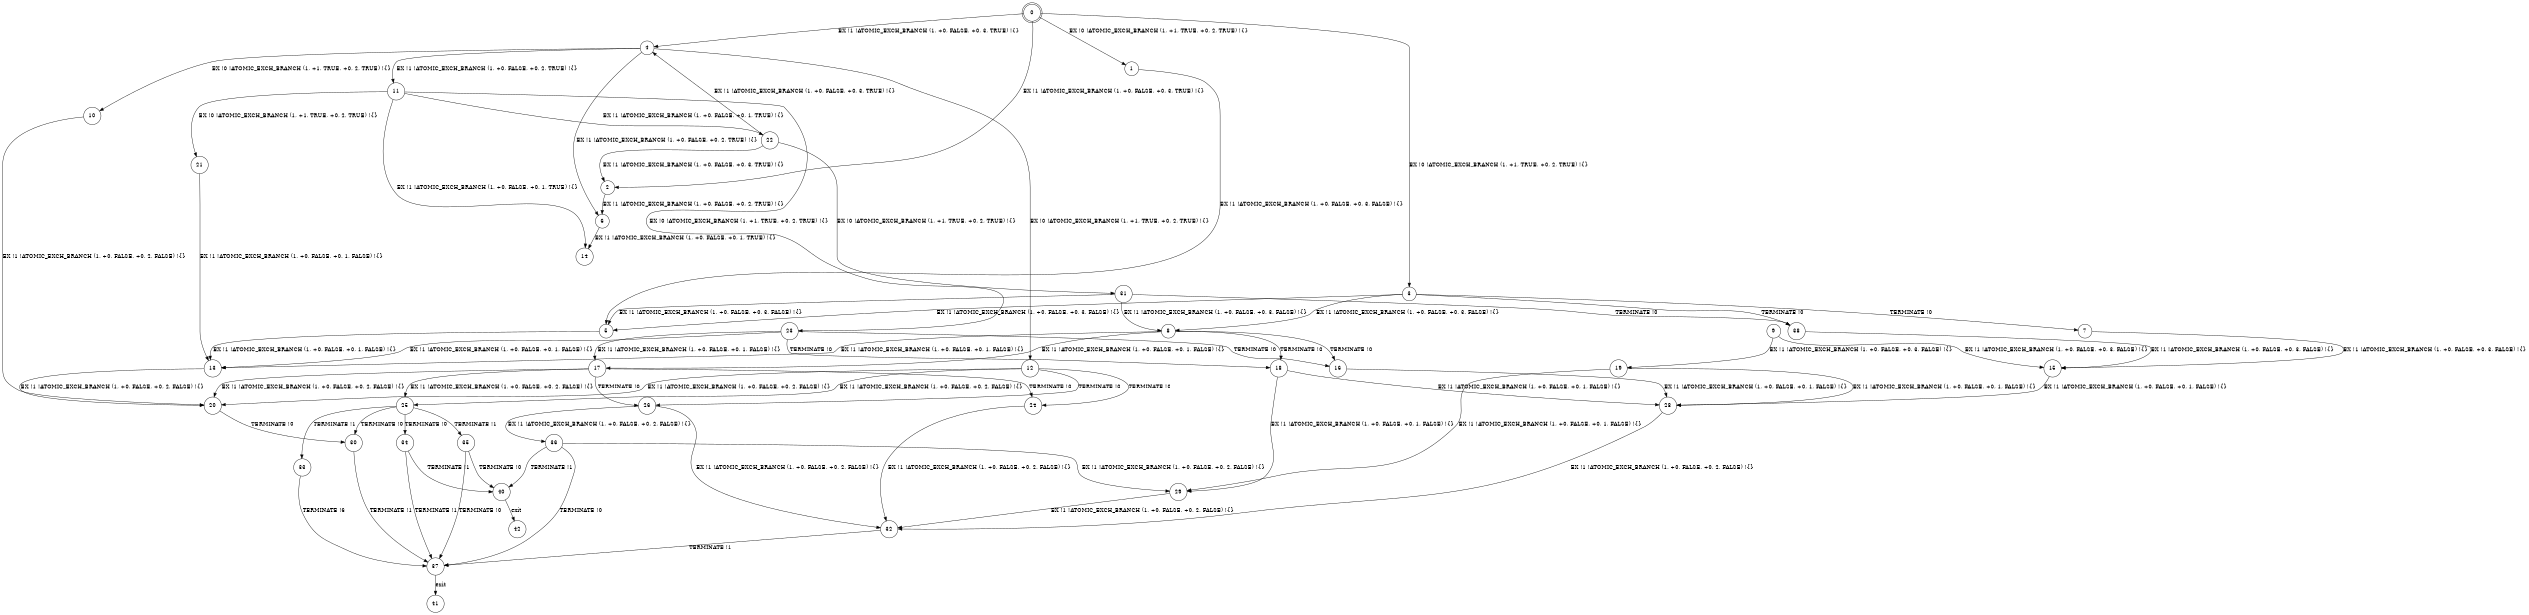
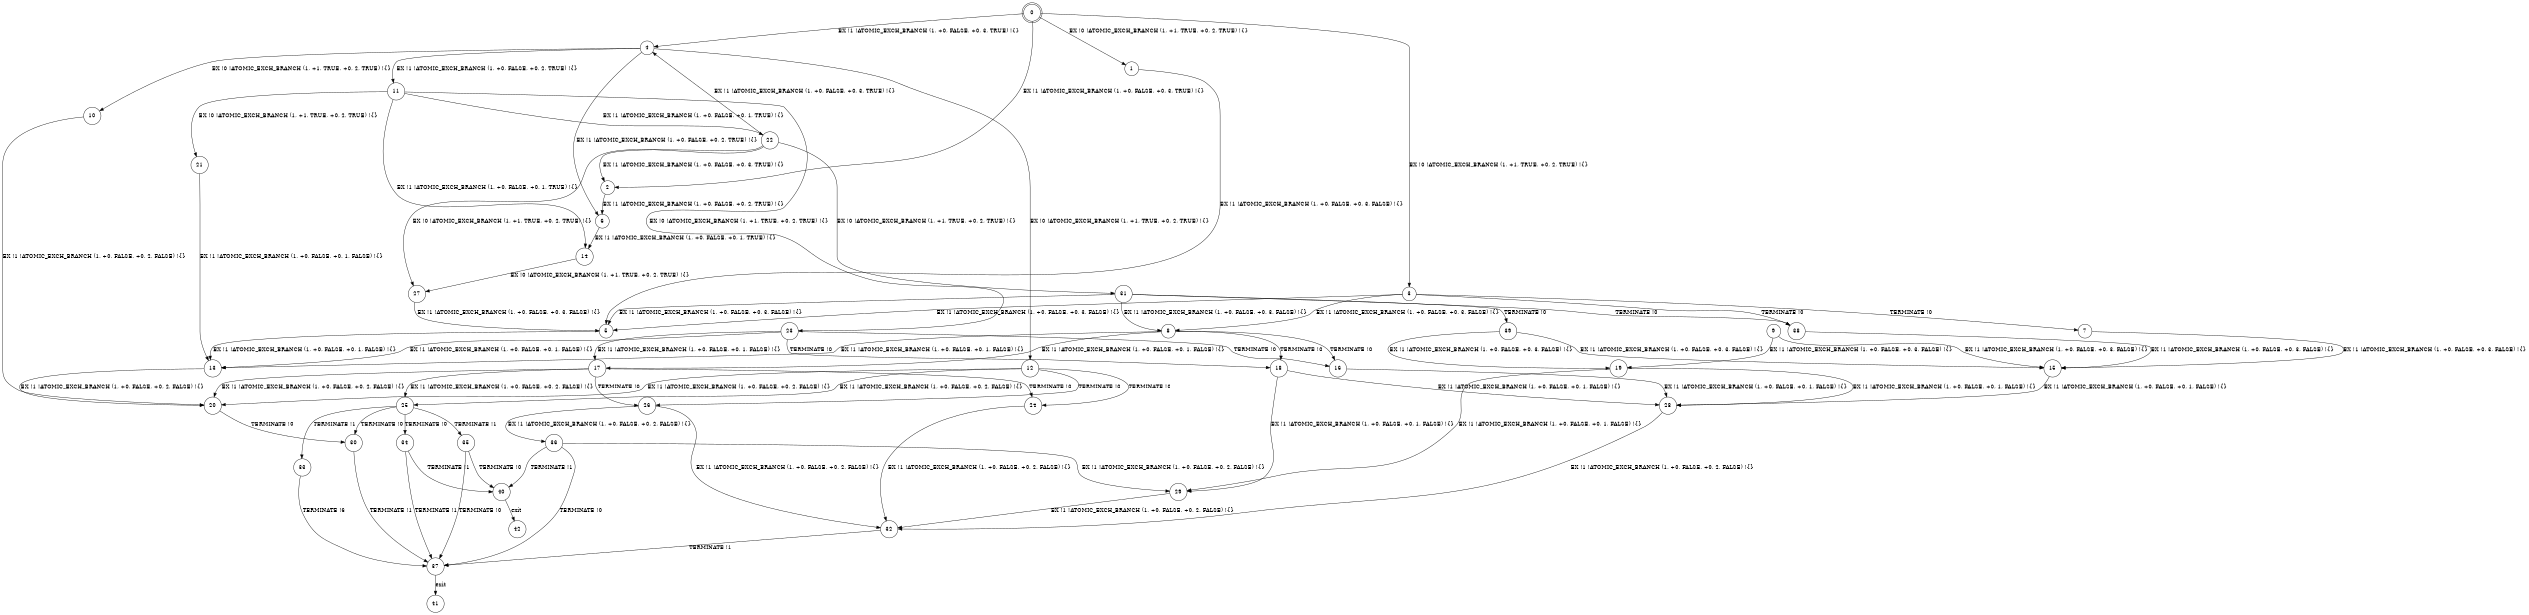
none -> (417, 294)
none -> (1508, 331)
